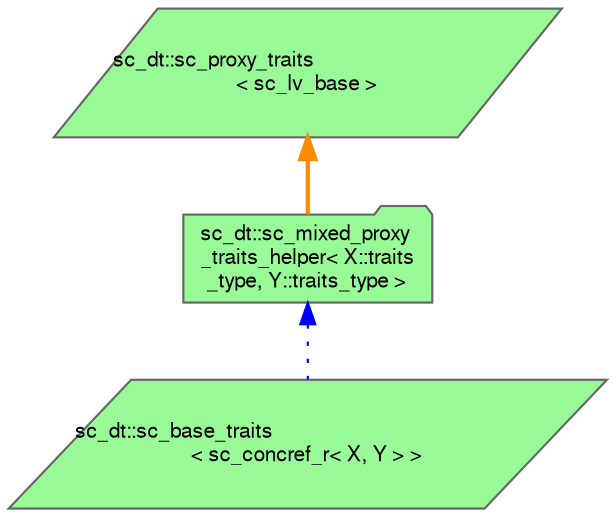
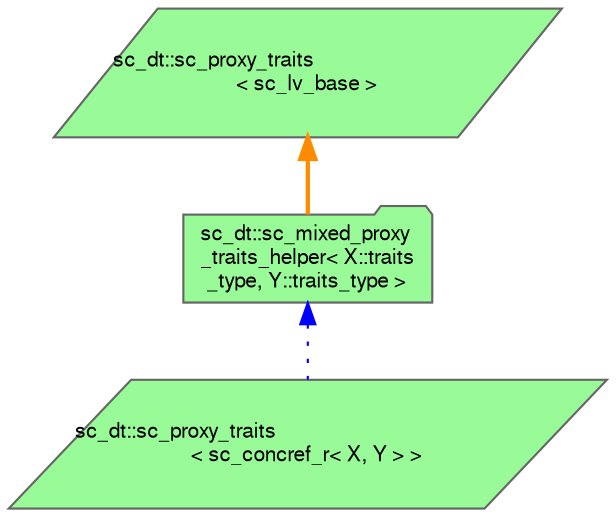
(308, 444) -> (308, 444)
